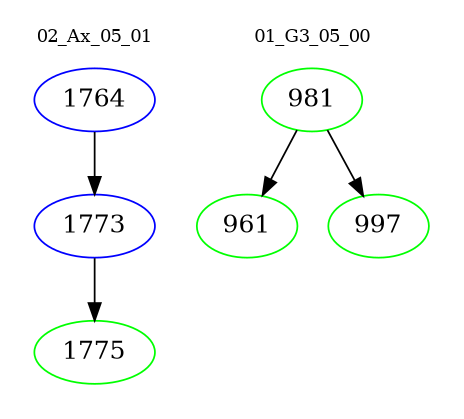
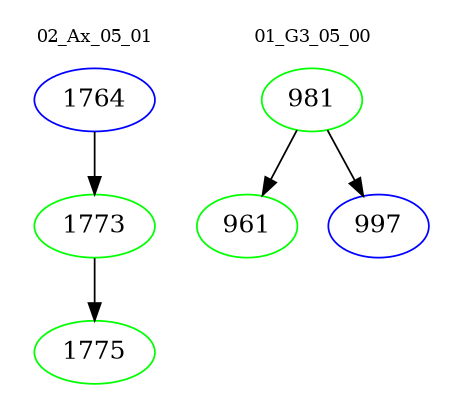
(95, 226) -> (95, 226)
(379, 226) -> (379, 226)
